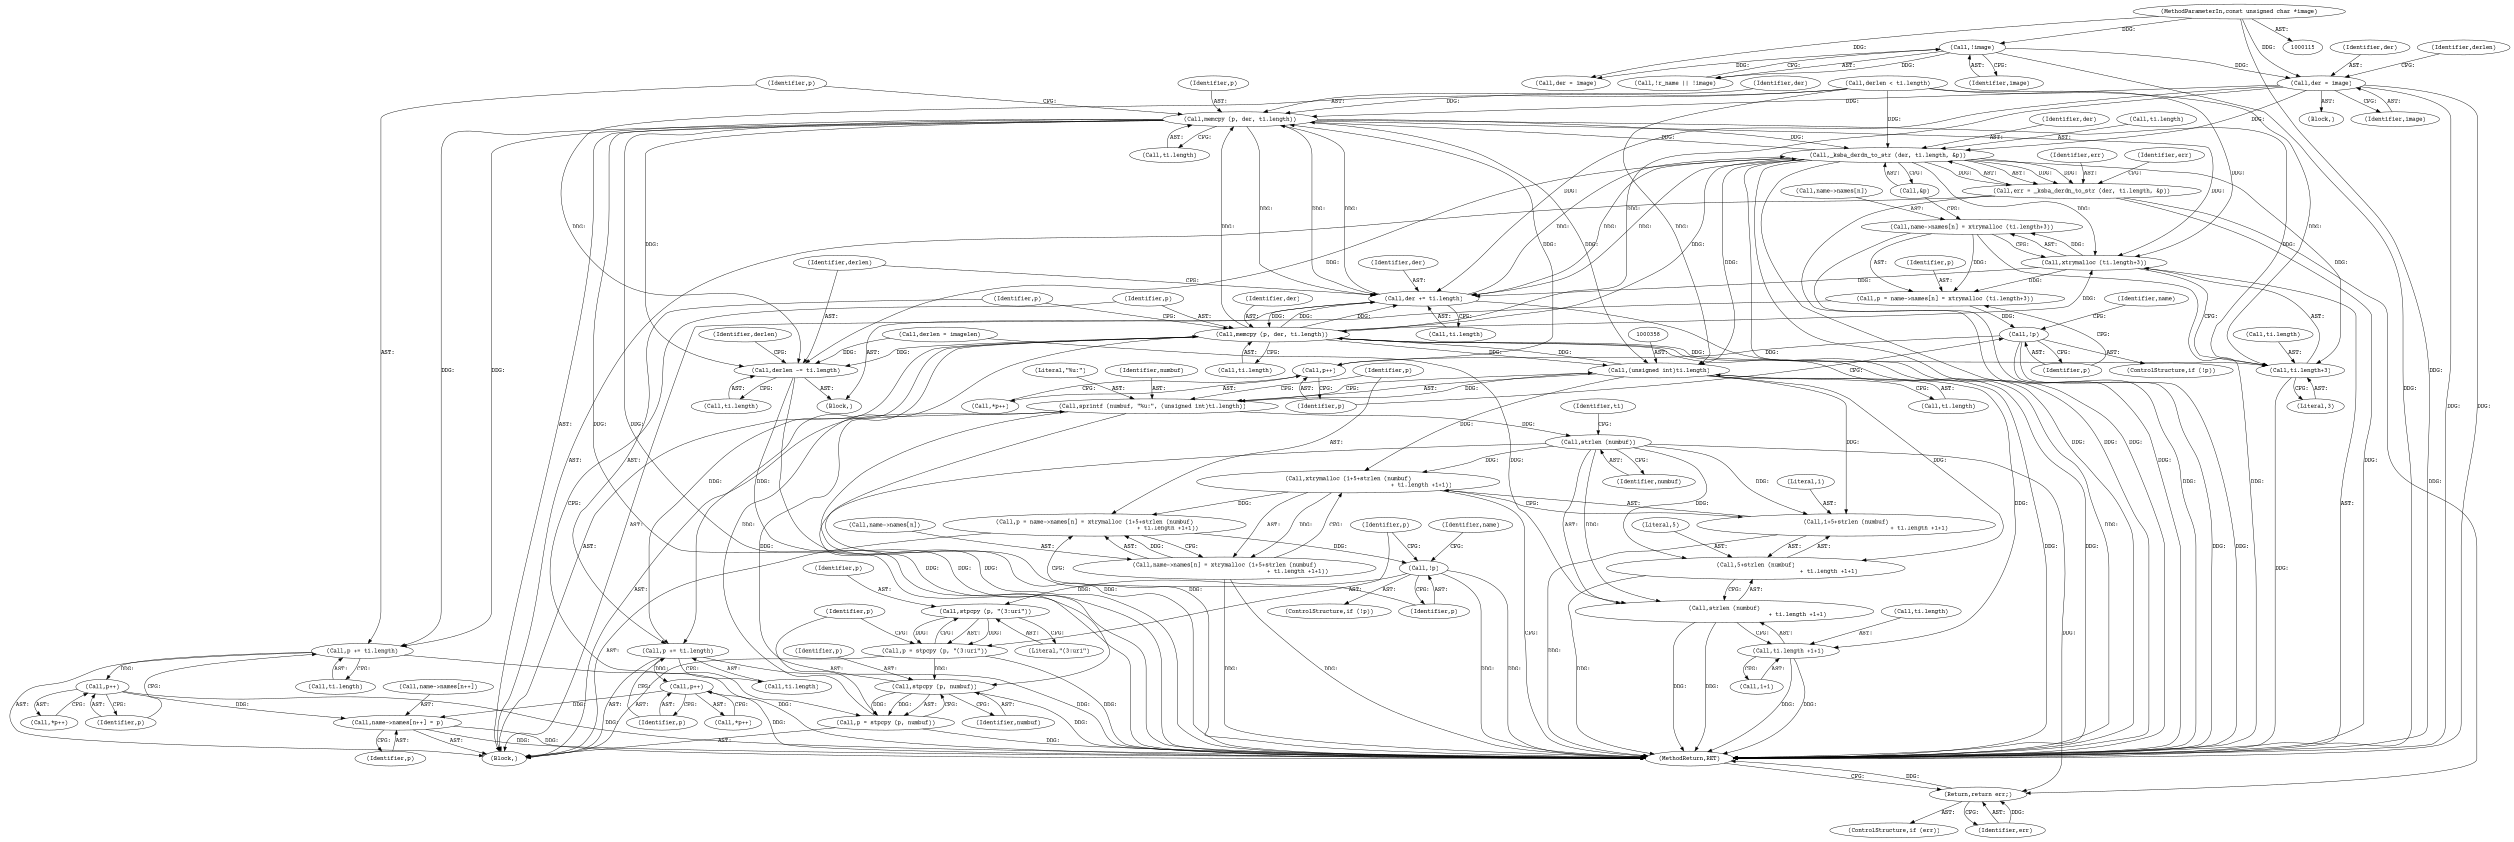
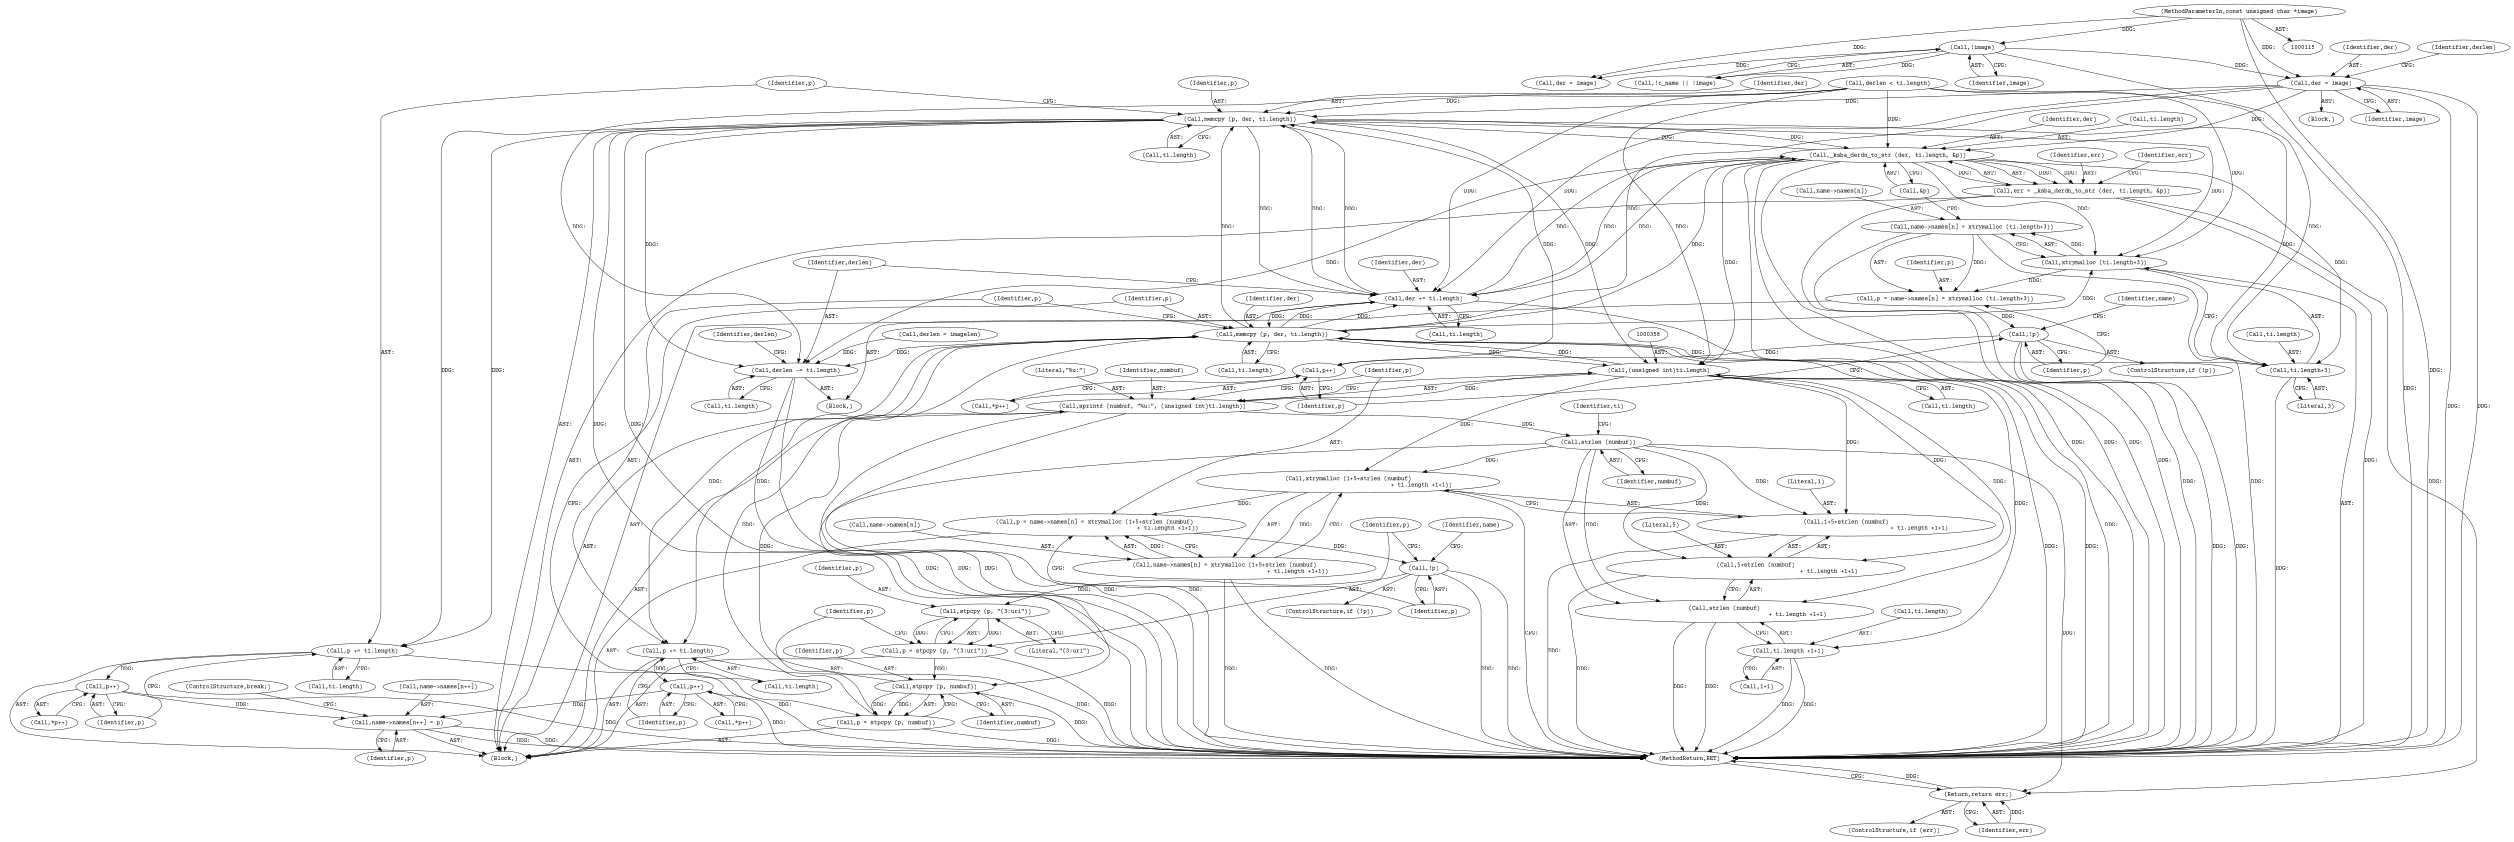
(1759, 283) -> (1604, 117)
(1359, 357) -> (1974, 474)
none -> (228, 687)
